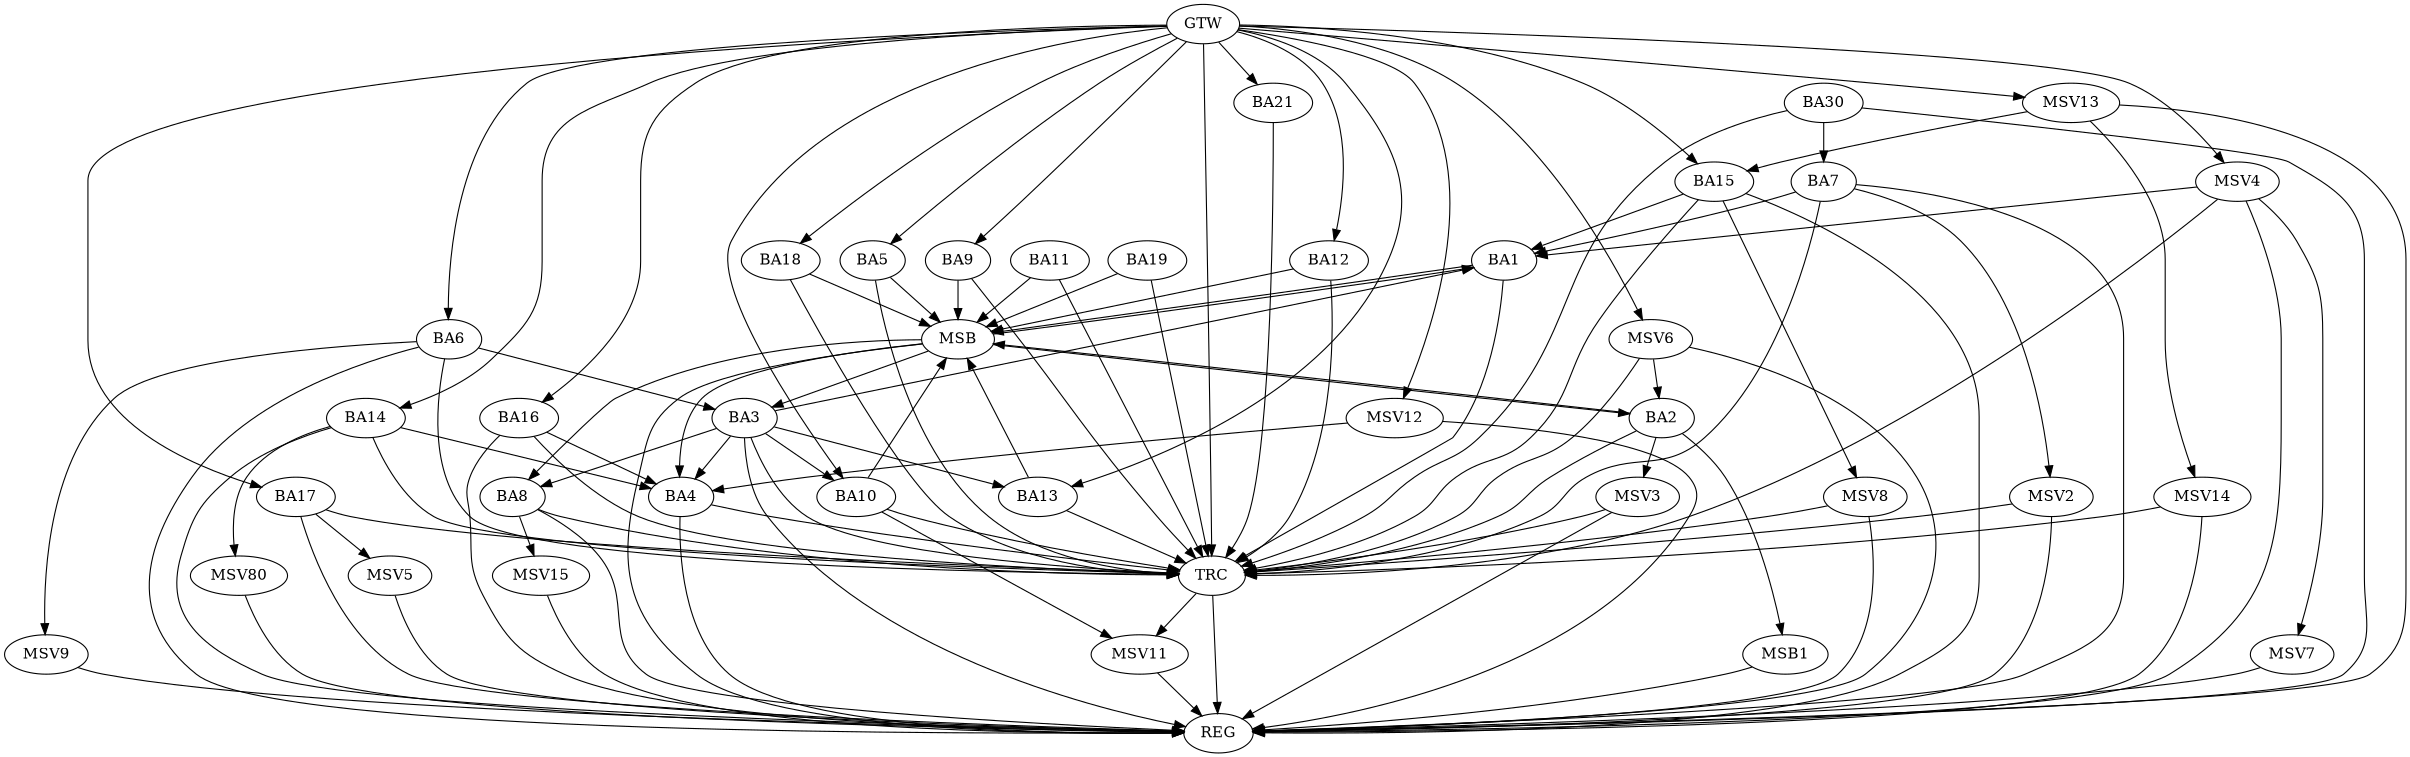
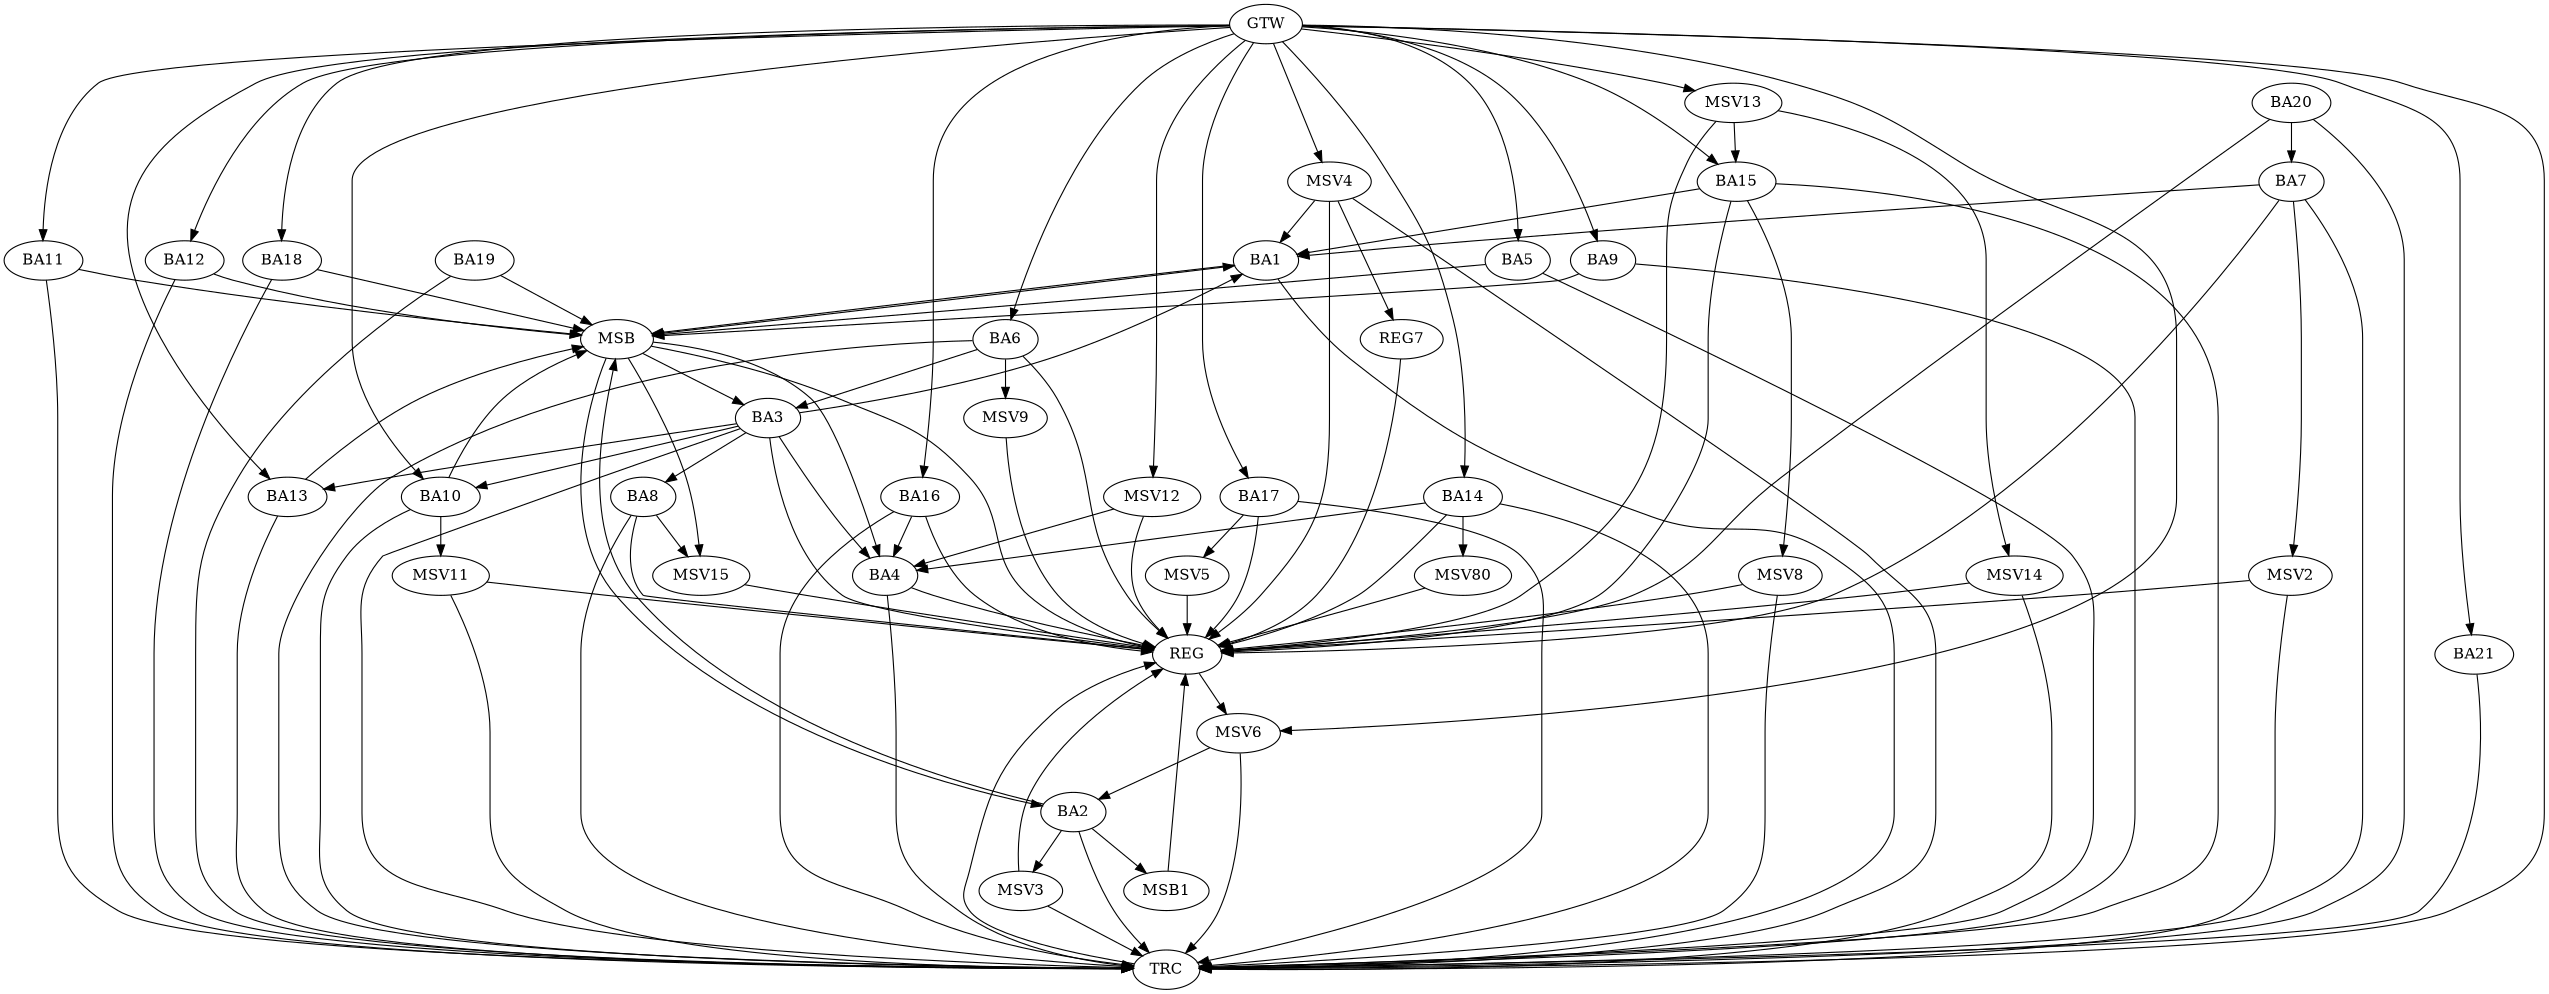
none -> (356, 54)
(1824, 103) -> (2291, 103)
(713, 364) -> (680, 462)
(1180, 610) -> (597, 923)
(2292, 654) -> (1402, 339)
(1838, 685) -> (1210, 689)
